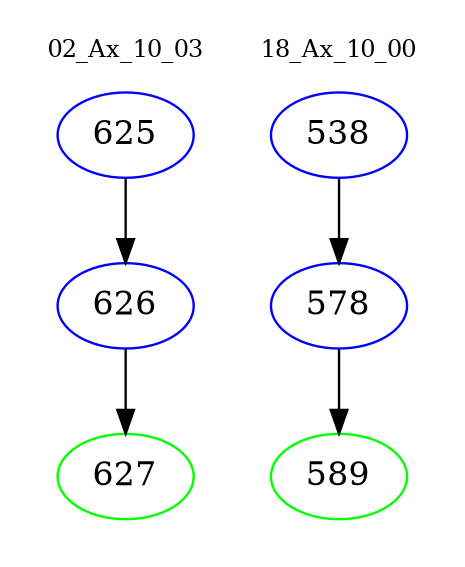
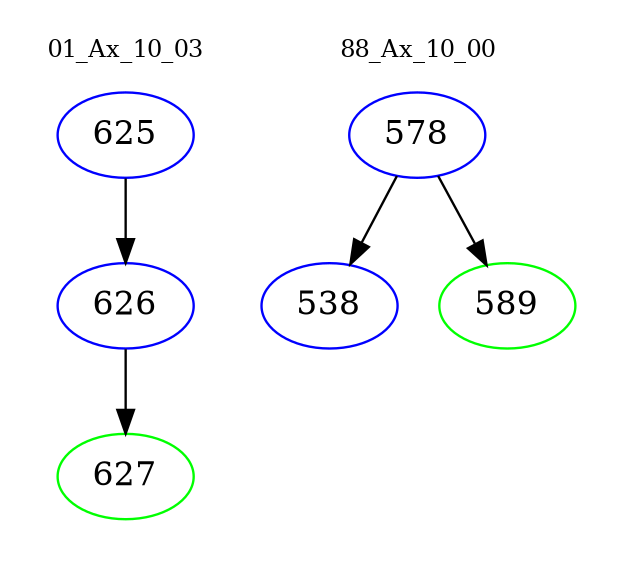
(126, 51) -> (126, 51)
(339, 51) -> (418, 51)
(339, 209) -> (379, 209)
